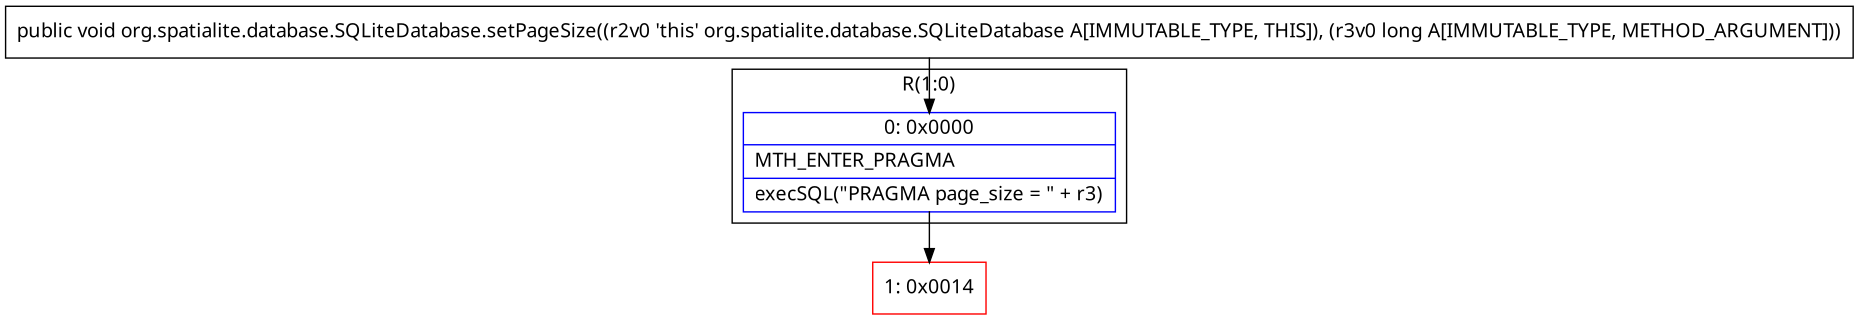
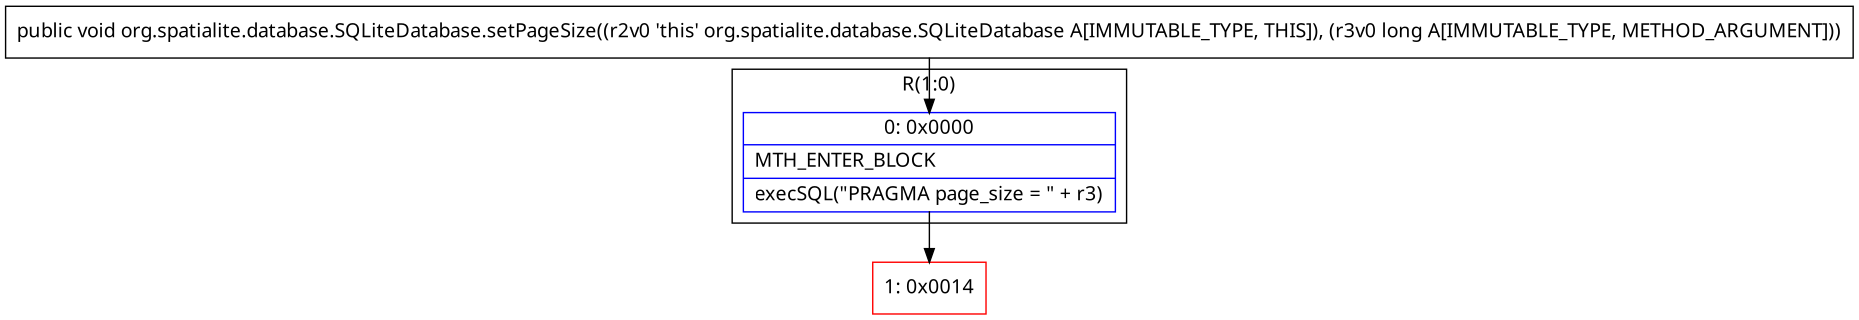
(855, 161) -> (845, 161)
